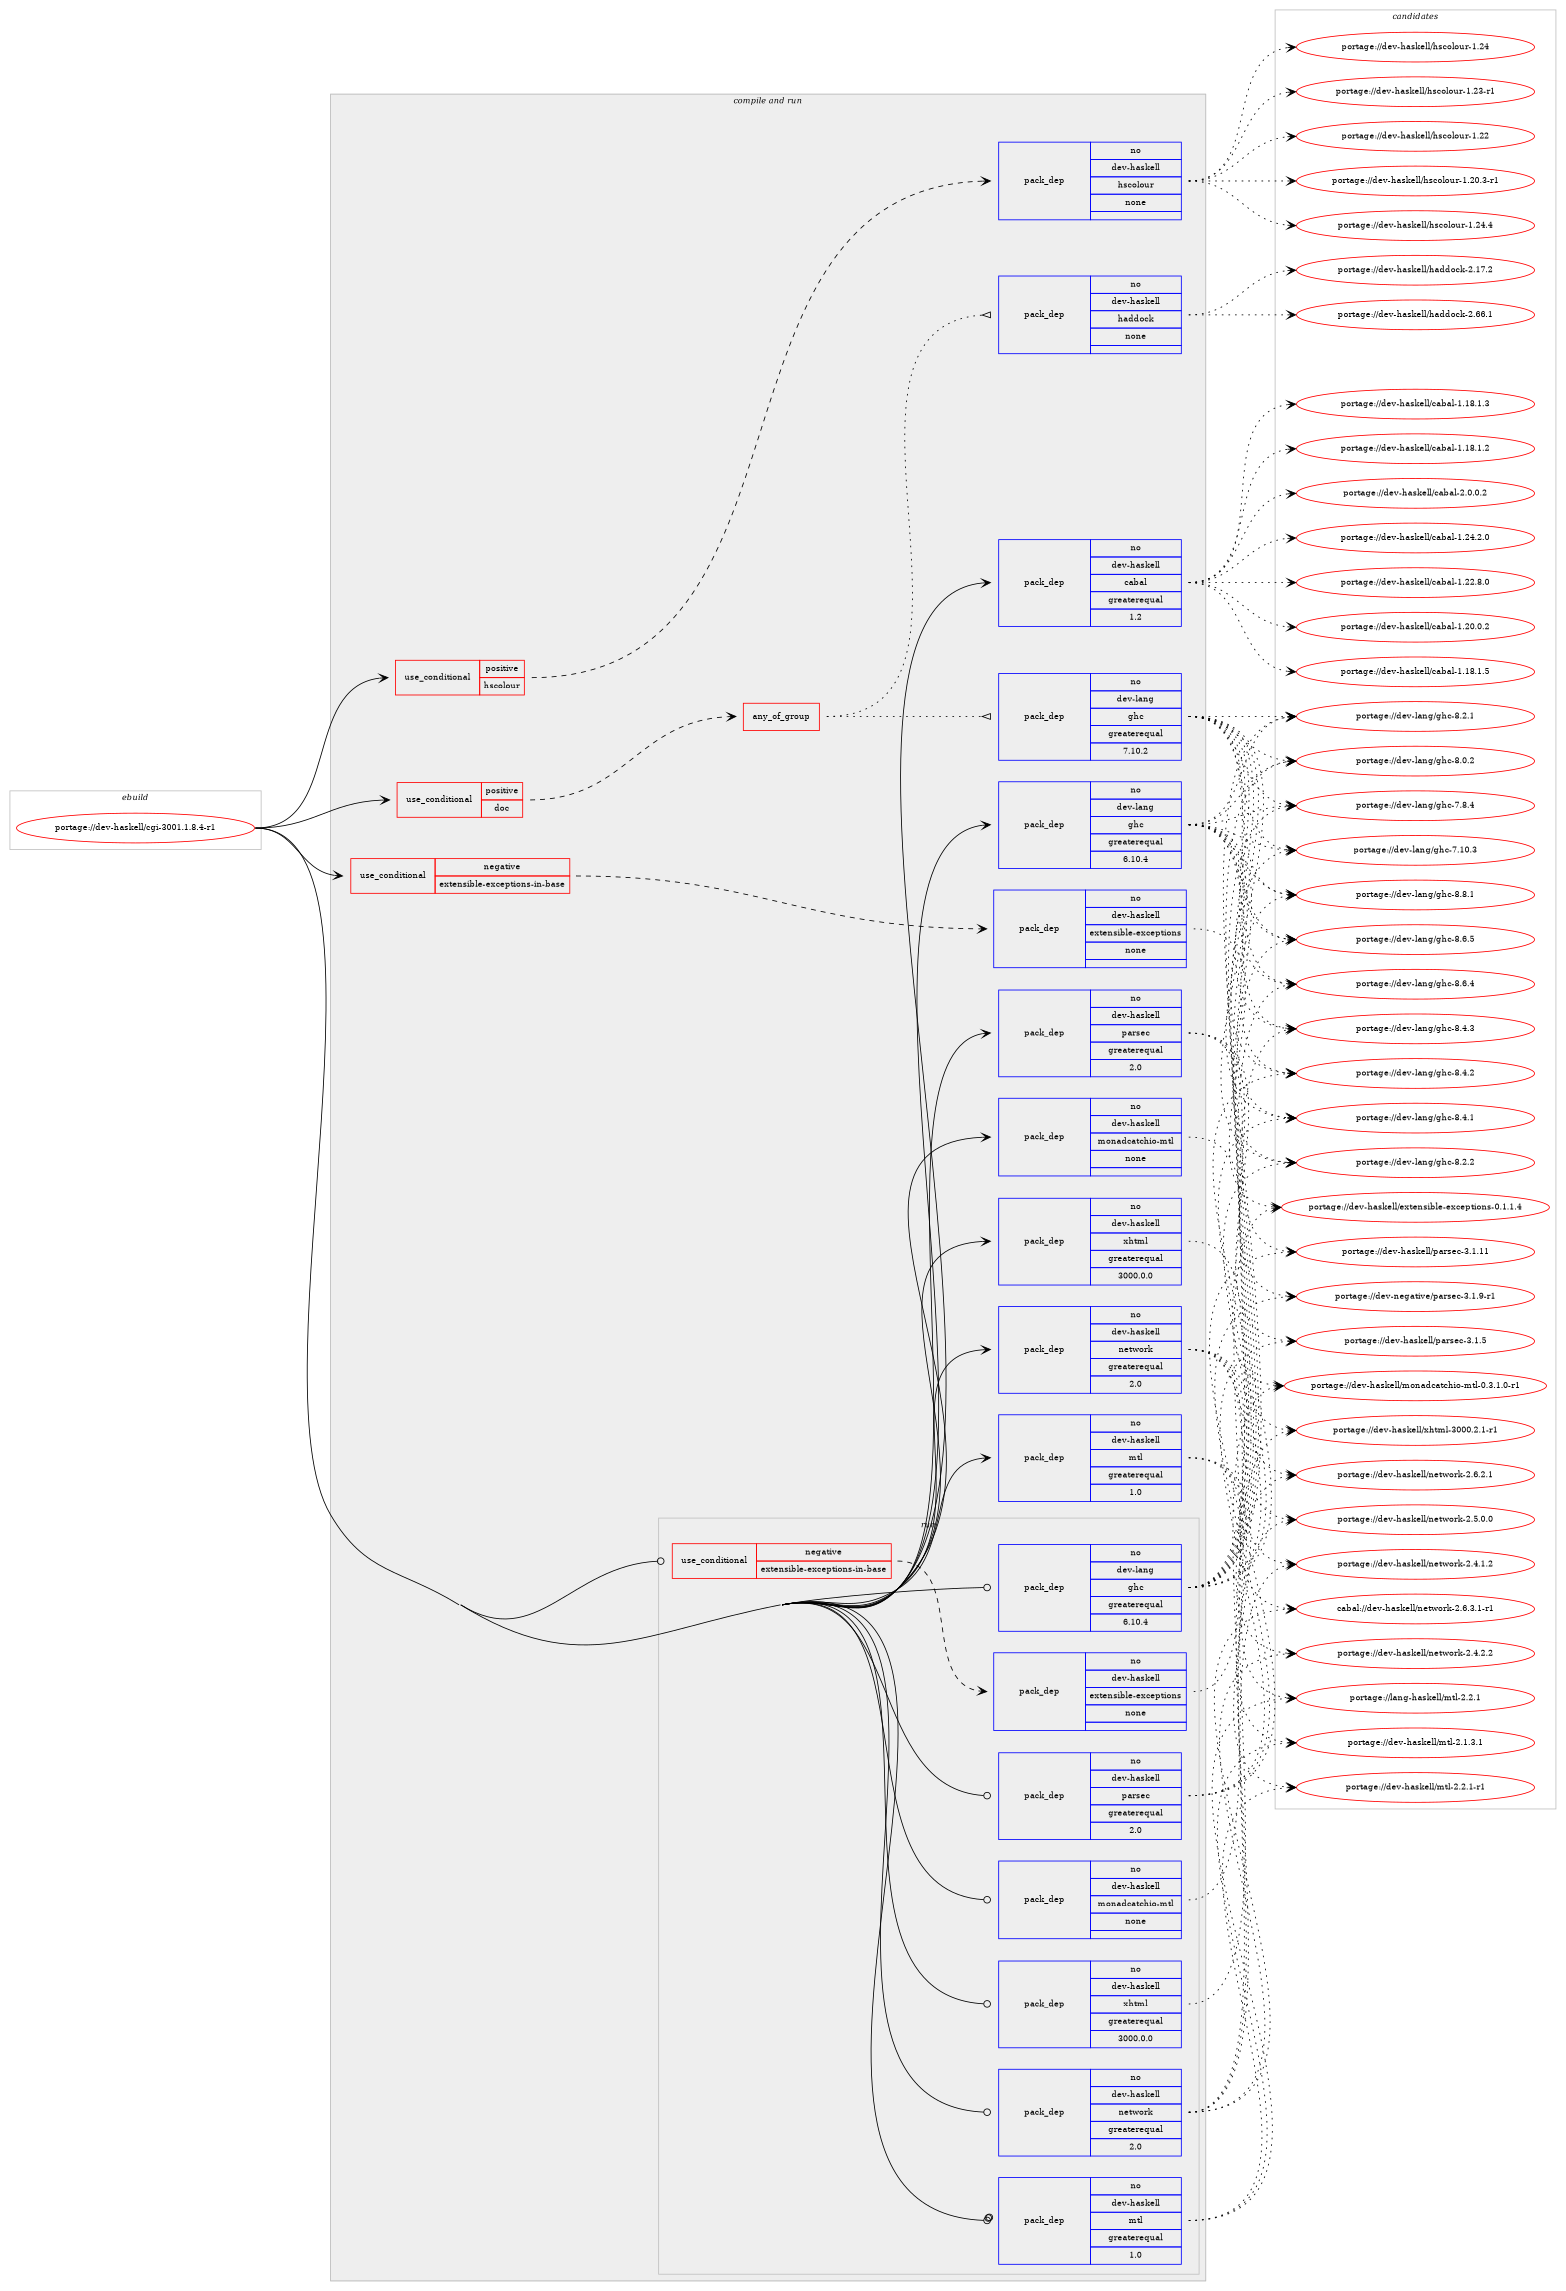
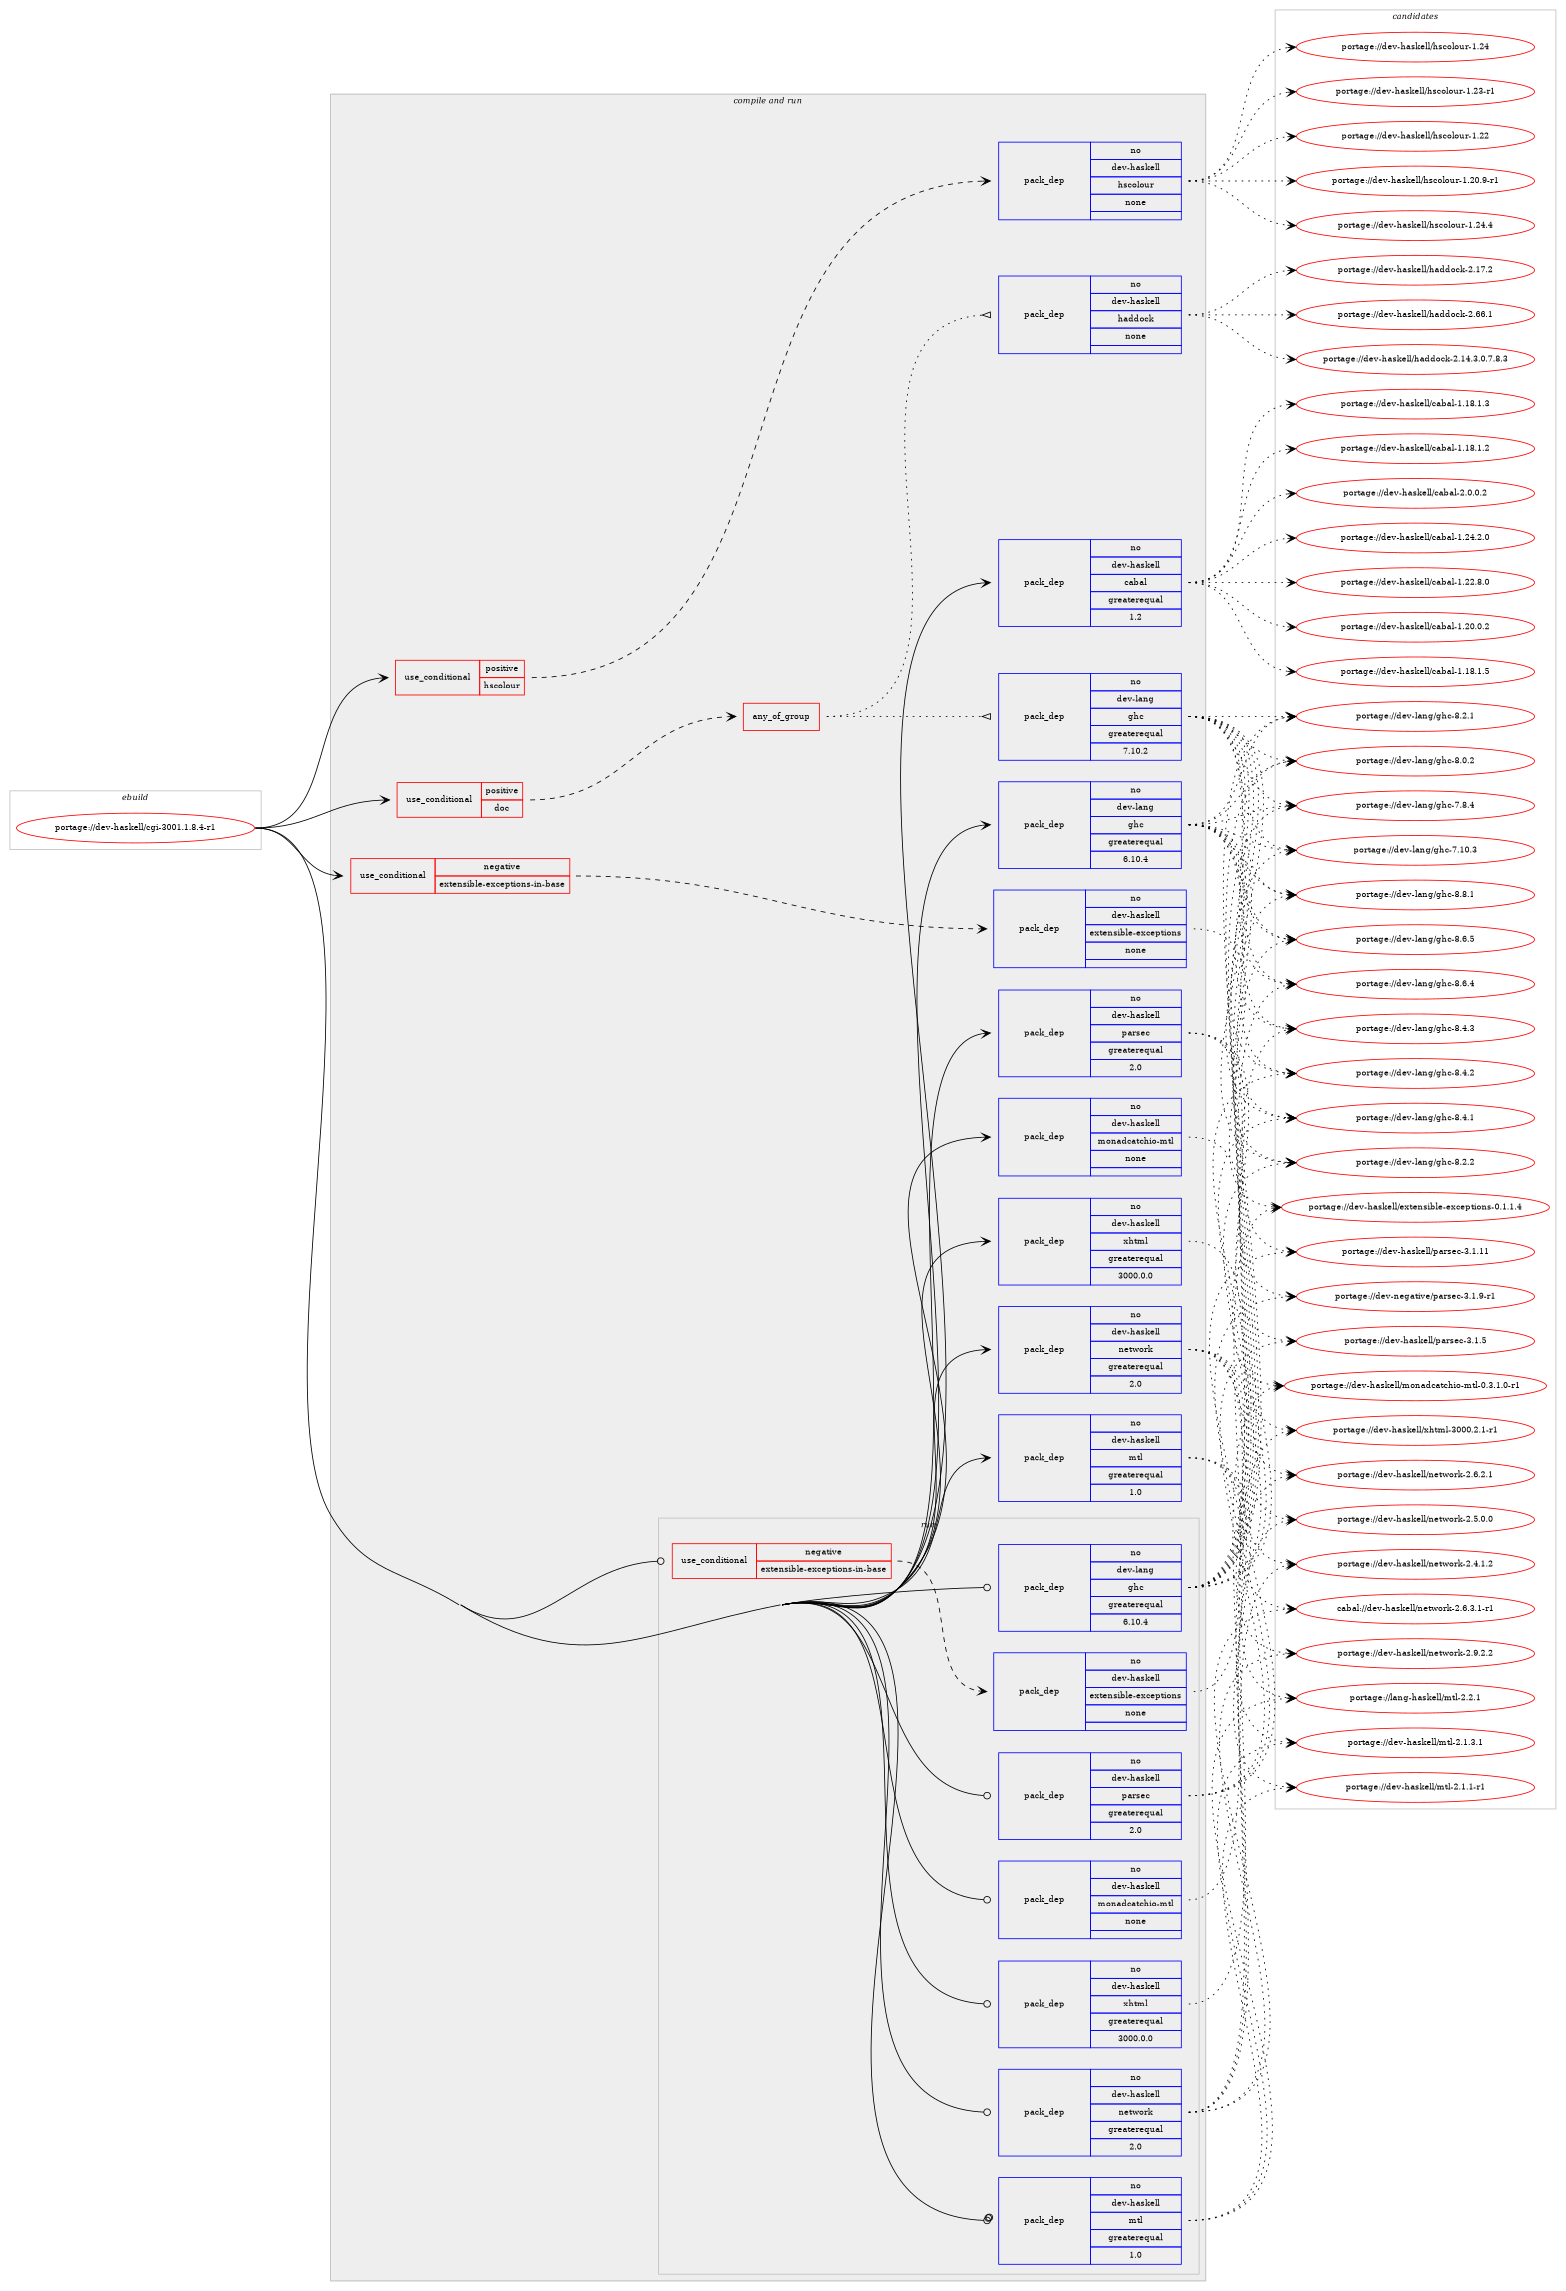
(1416, 181) -> (1416, 181)
none -> (1416, 359)
(1416, 1654) -> (1416, 1654)
(1416, 1787) -> (1416, 1787)
